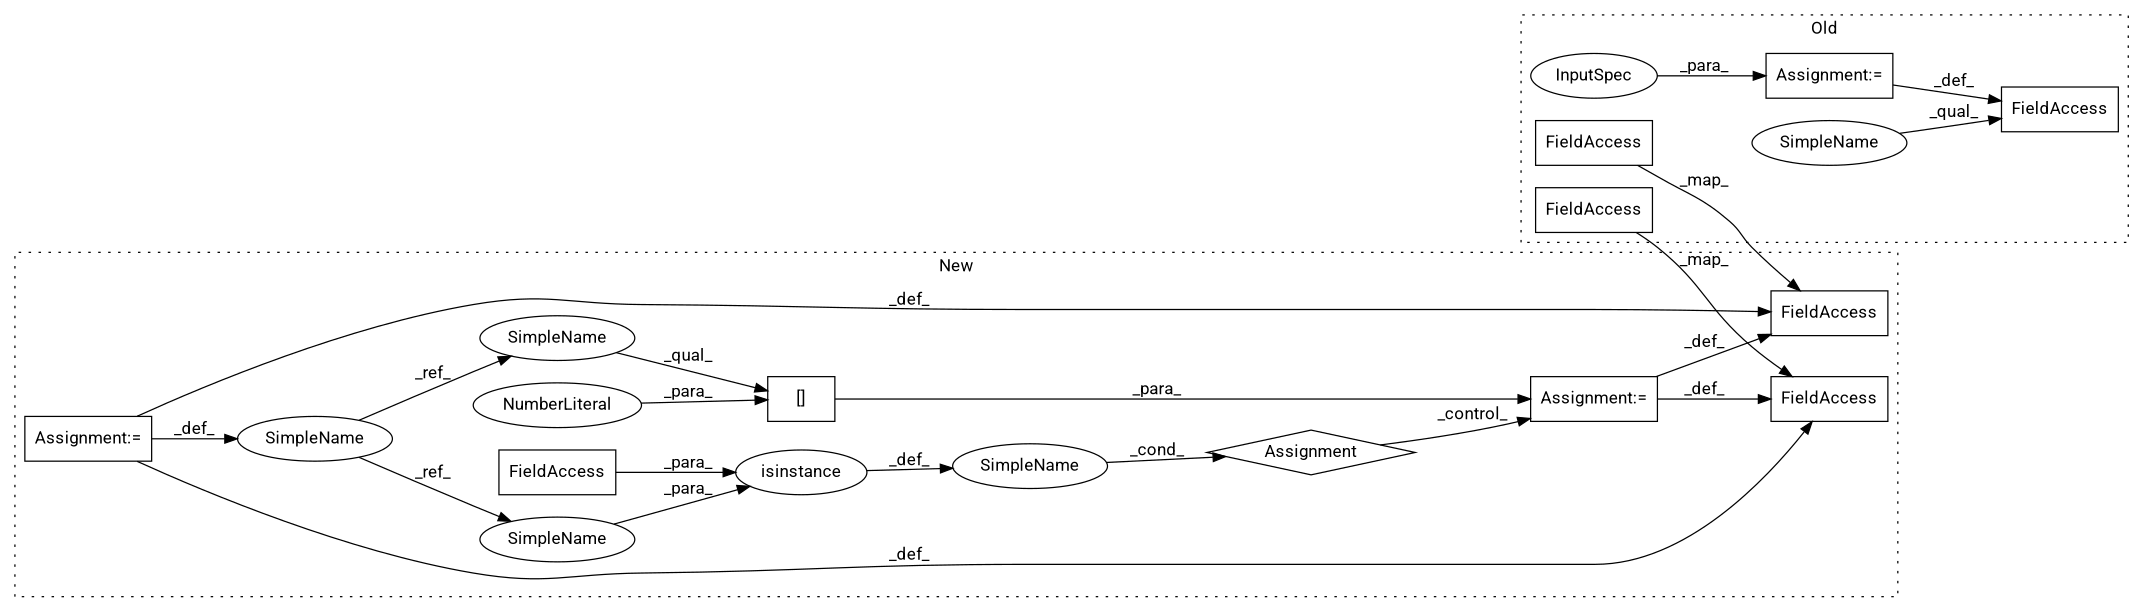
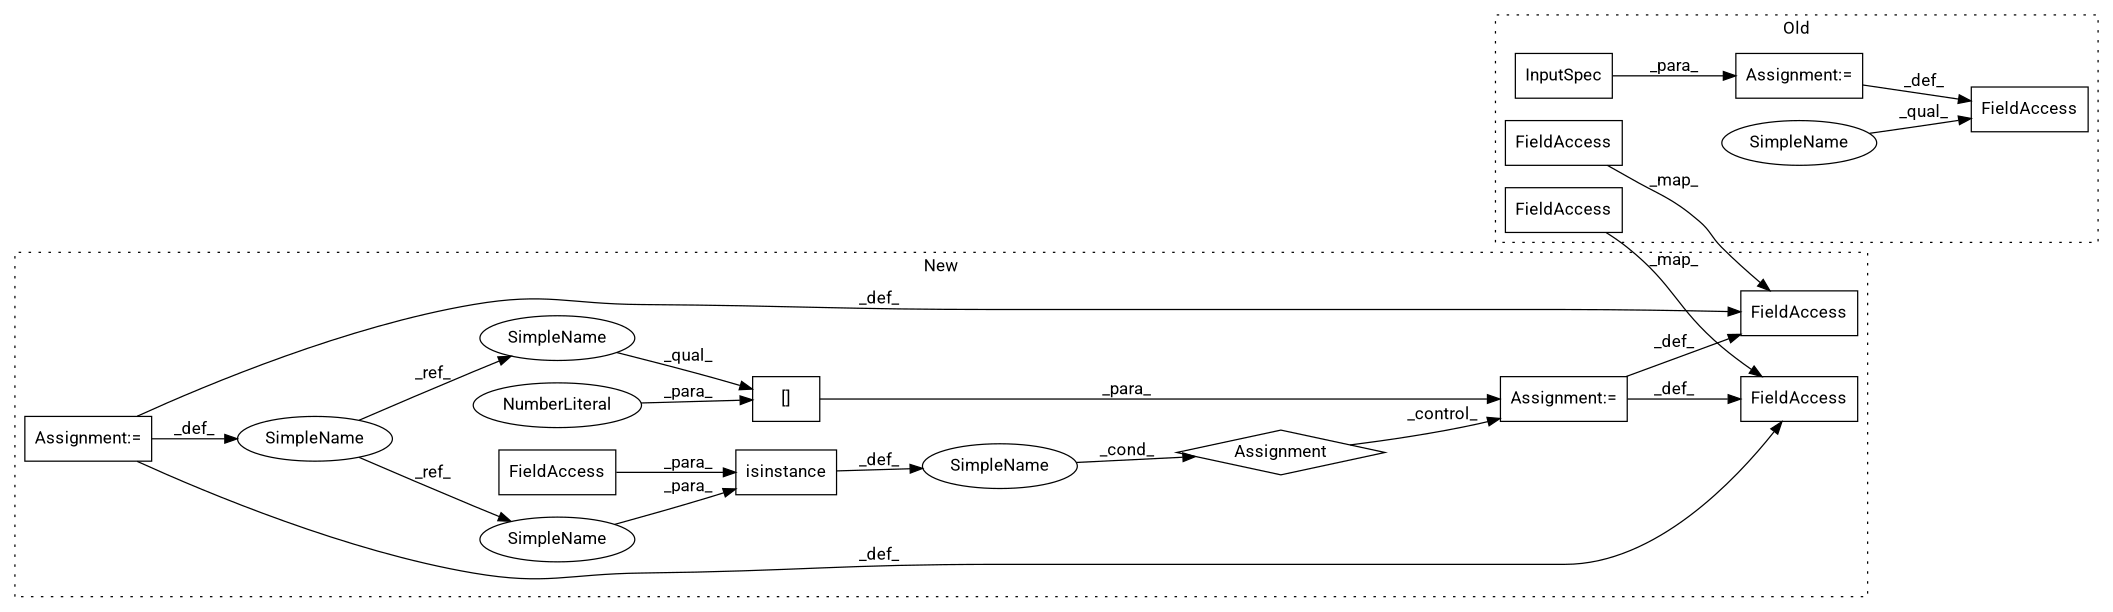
(1594, 76) -> (1564, 76)
(801, 472) -> (786, 472)
